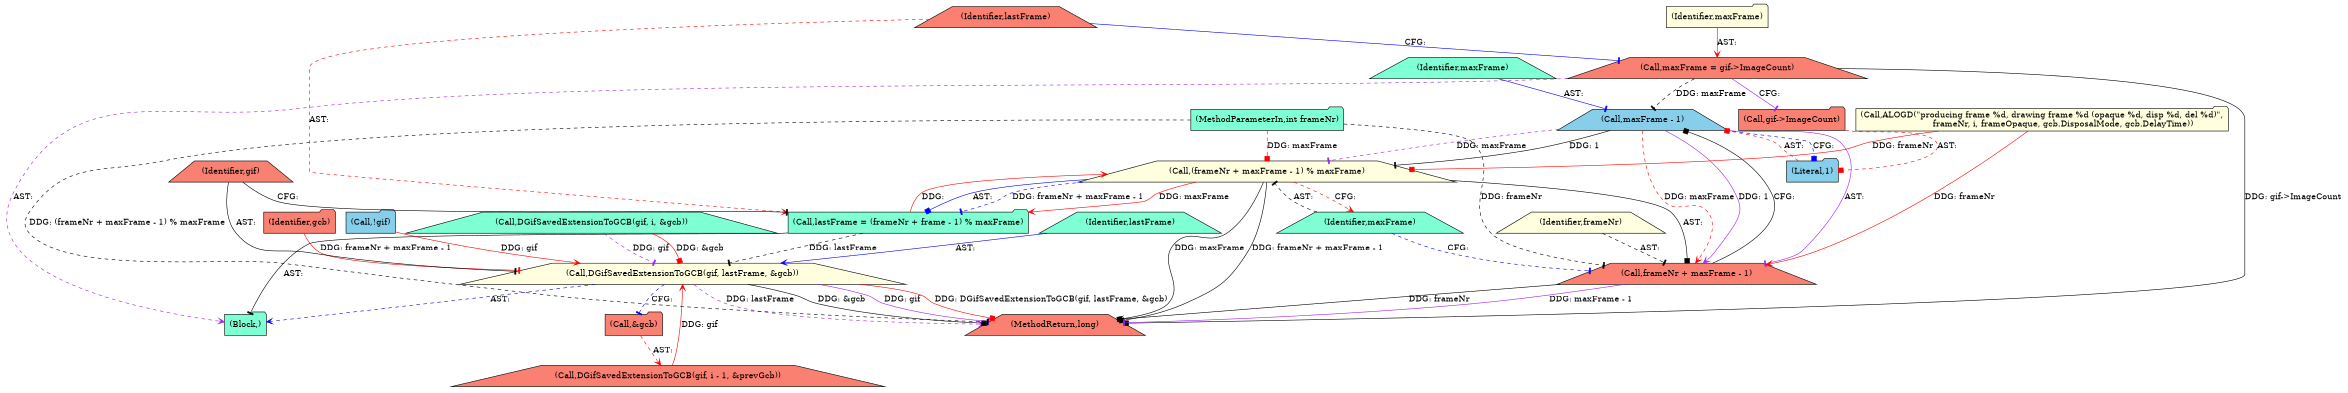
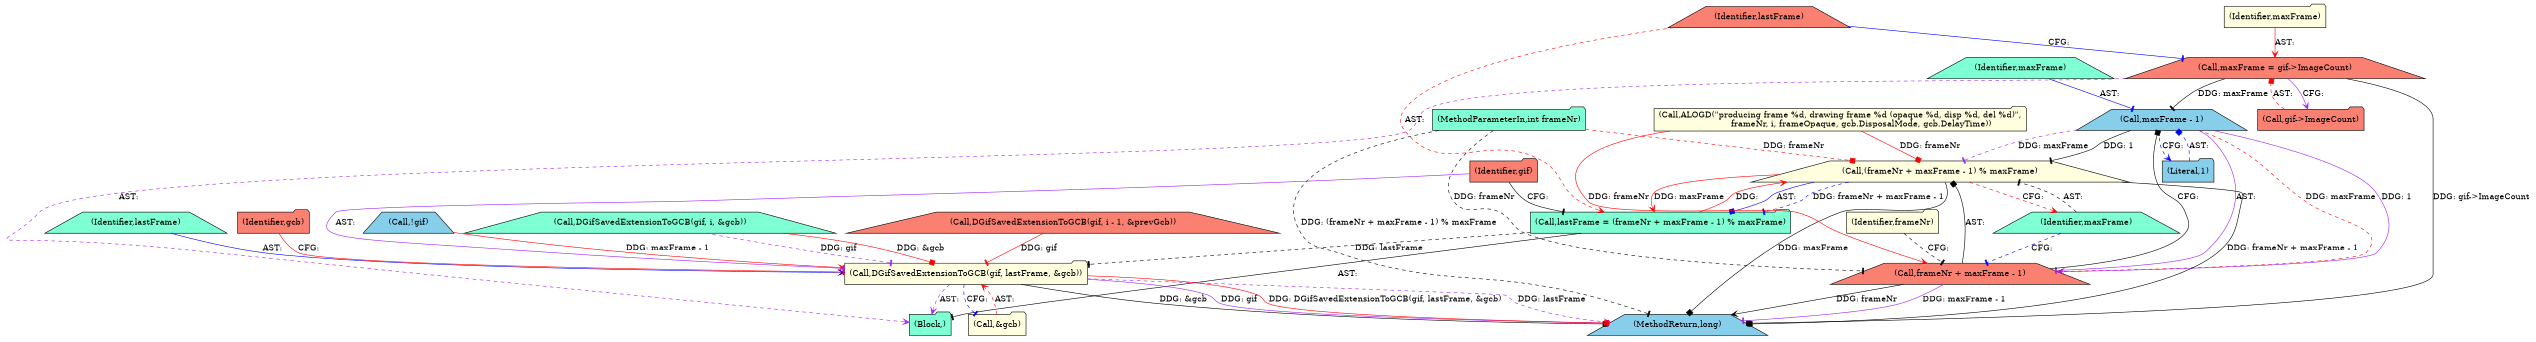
(1673, 91) -> (2197, 90)
(1753, 93) -> (2298, 90)
(1775, 137) -> (2160, 144)
(1768, 140) -> (2188, 147)
(1302, 146) -> (1794, 146)
(1938, 147) -> (2274, 99)
(231, 172) -> (1504, 172)
(1586, 192) -> (1965, 224)
(371, 223) -> (409, 223)
(908, 223) -> (1661, 223)
(1581, 223) -> (1893, 223)
(386, 248) -> (310, 248)
(519, 248) -> (668, 248)
(1651, 248) -> (1940, 248)
(312, 253) -> (634, 202)
(683, 274) -> (966, 274)
(434, 303) -> (940, 295)
(634, 325) -> (997, 325)
(1055, 325) -> (1678, 325)
(680, 328) -> (1016, 248)
(649, 348) -> (993, 300)
